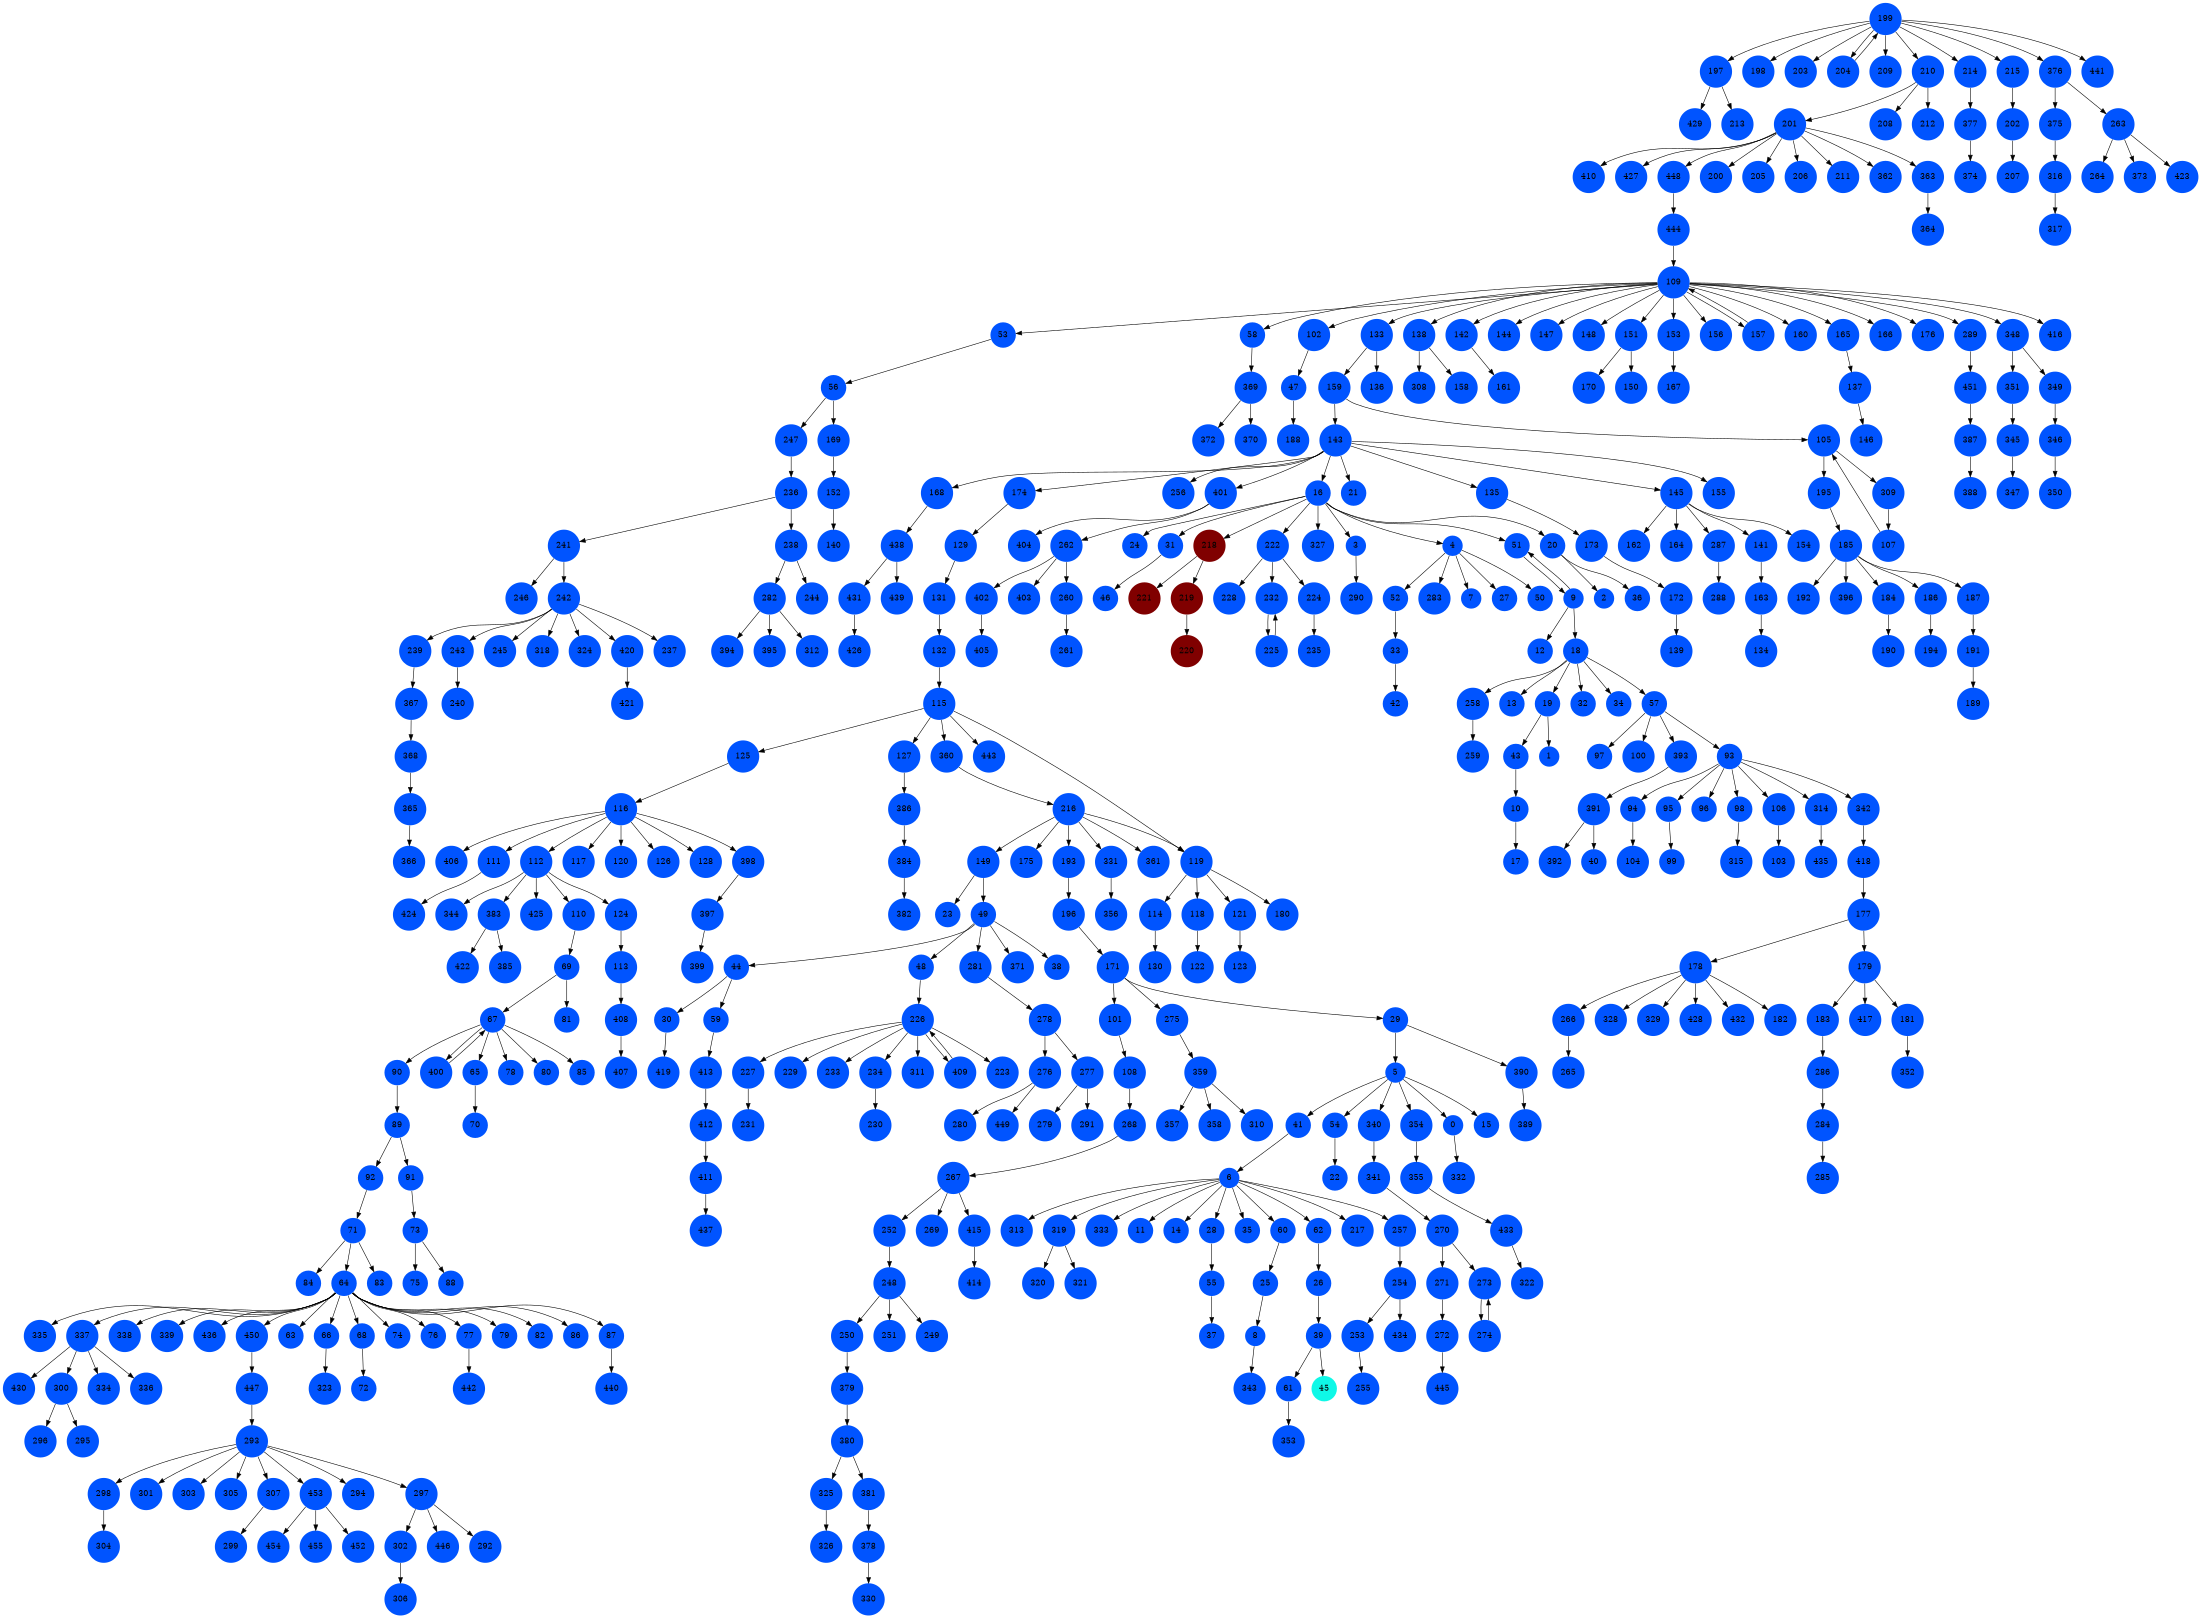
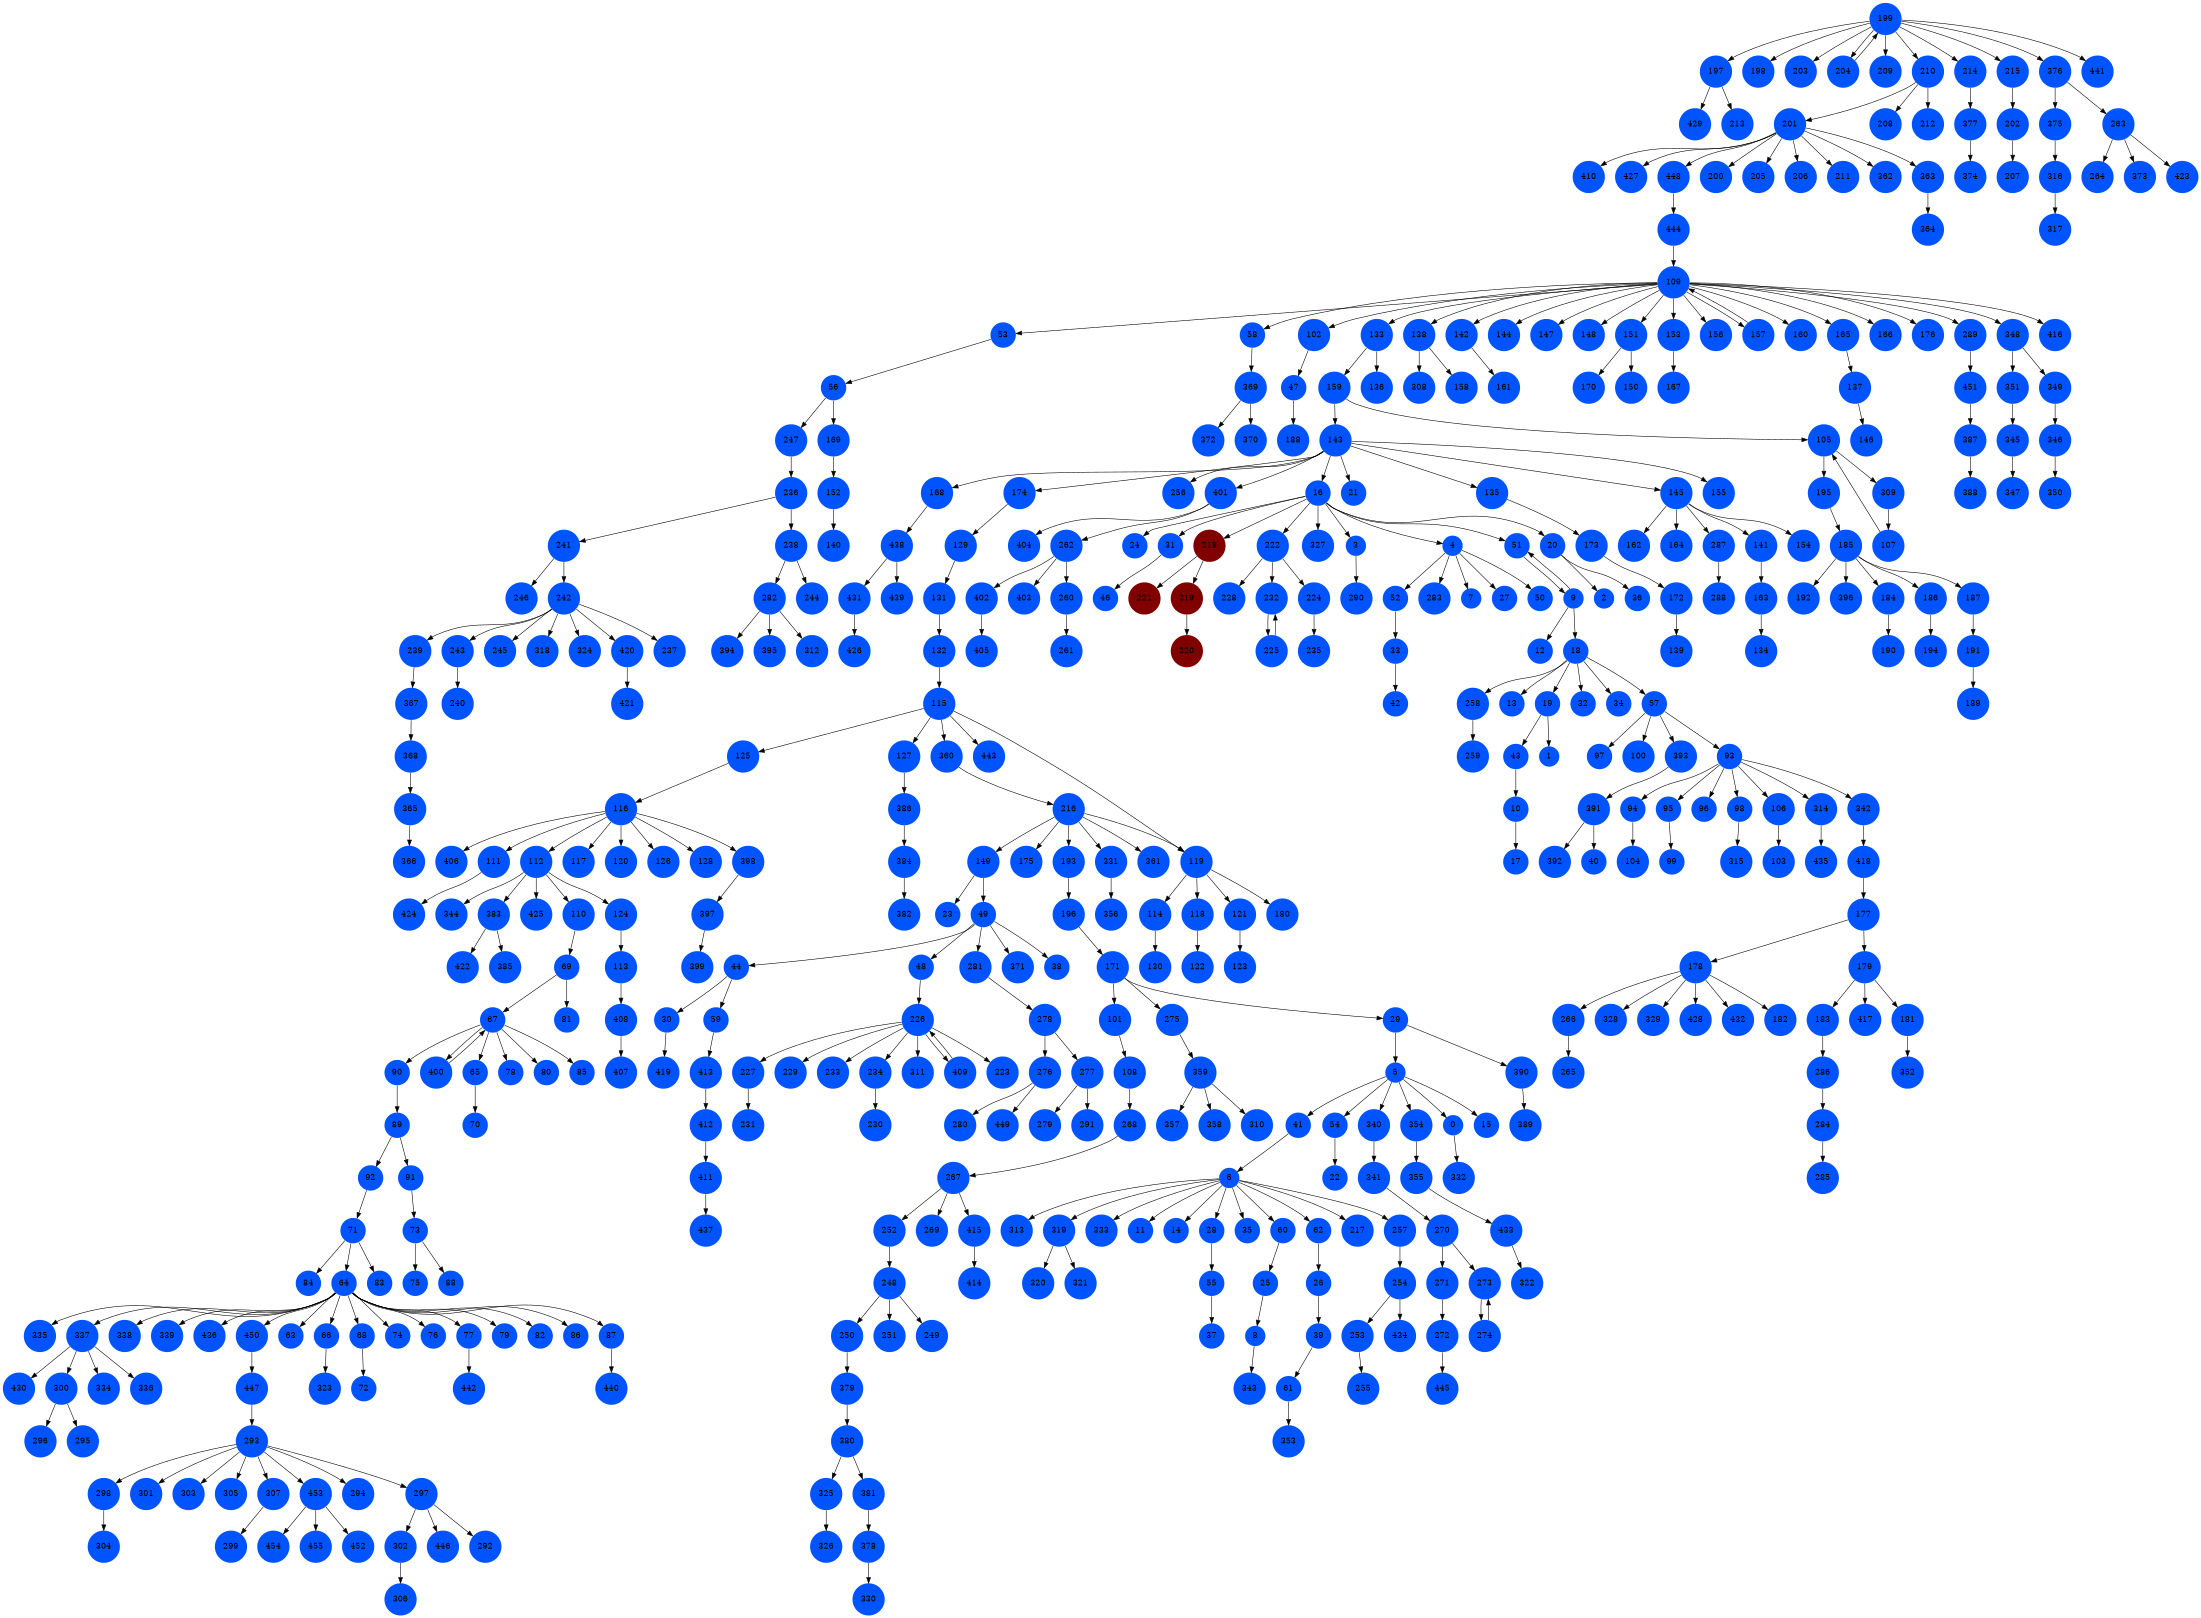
(1324, 1389) -> none
